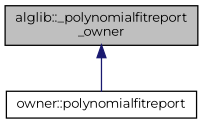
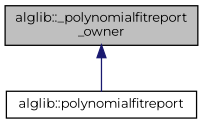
(101, 105) -> (101, 105)
